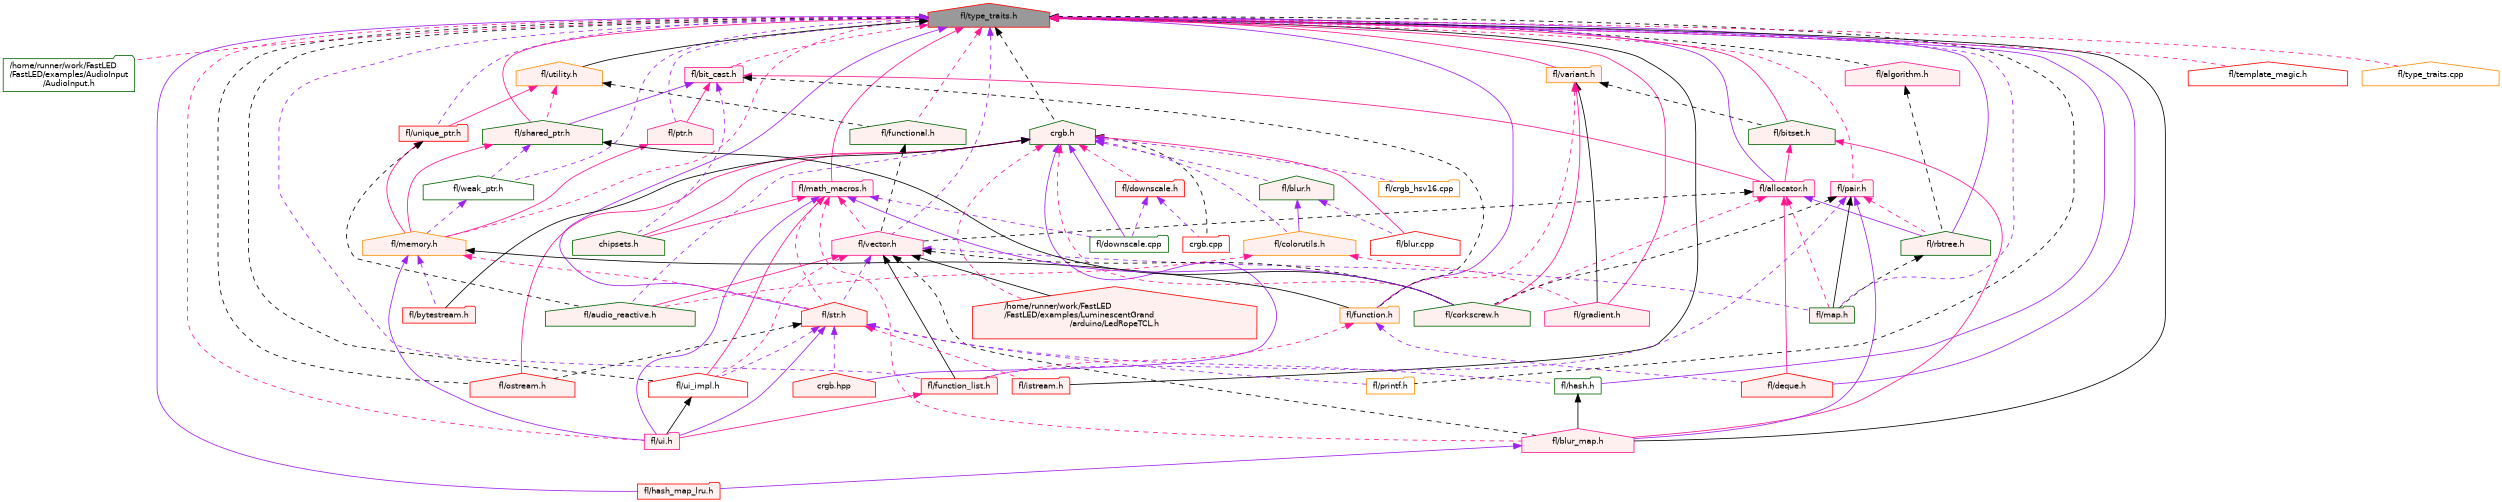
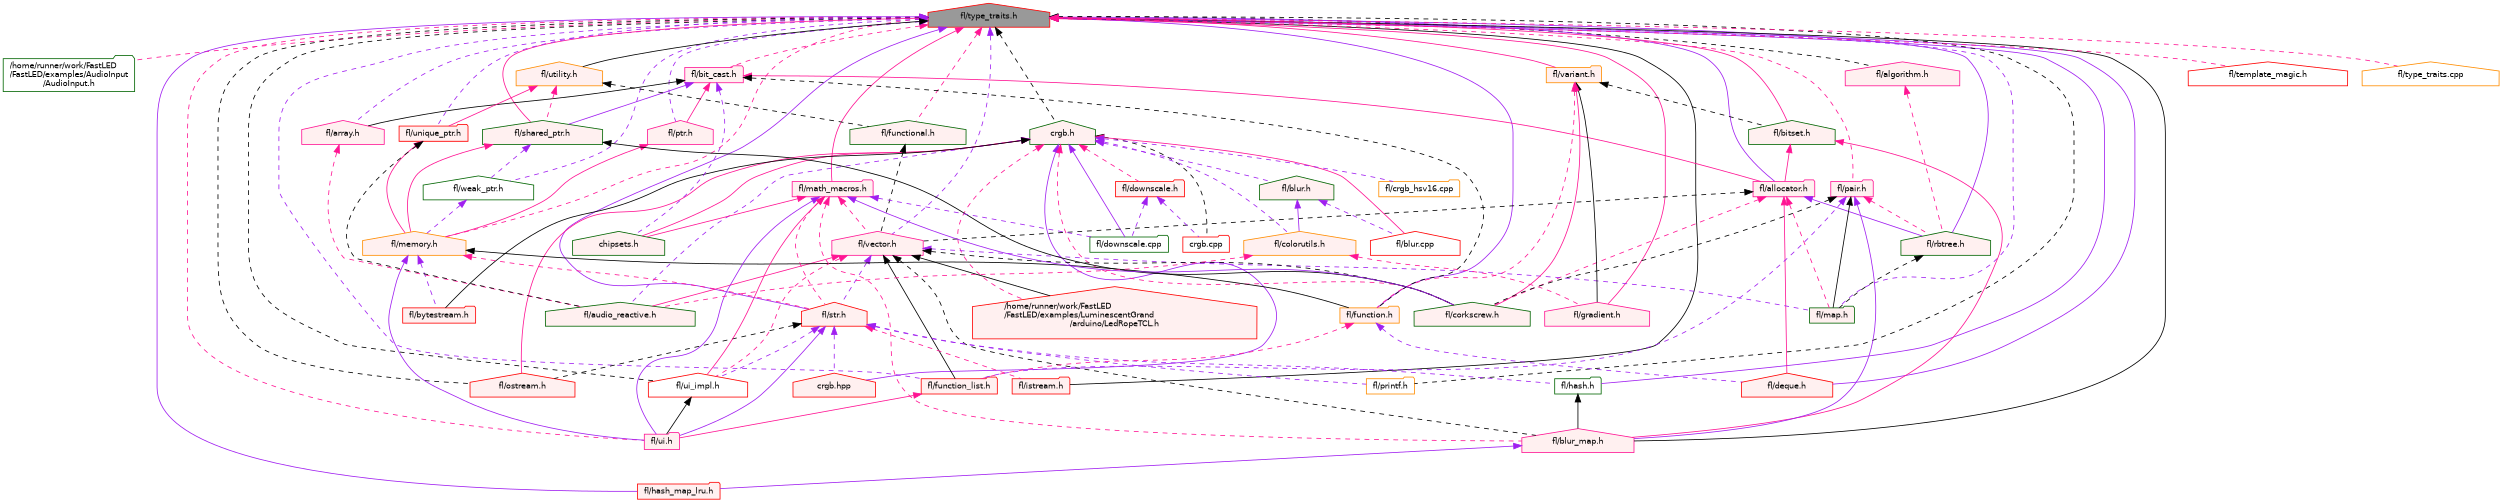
none -> (343, 134)
(1923, 156) -> (1923, 156)
